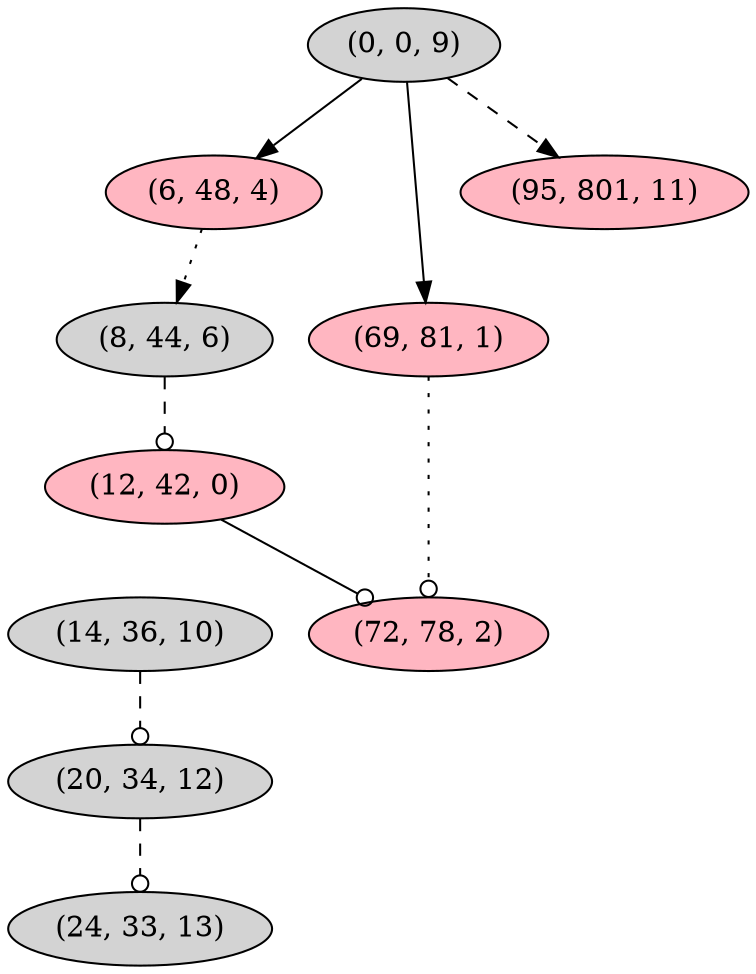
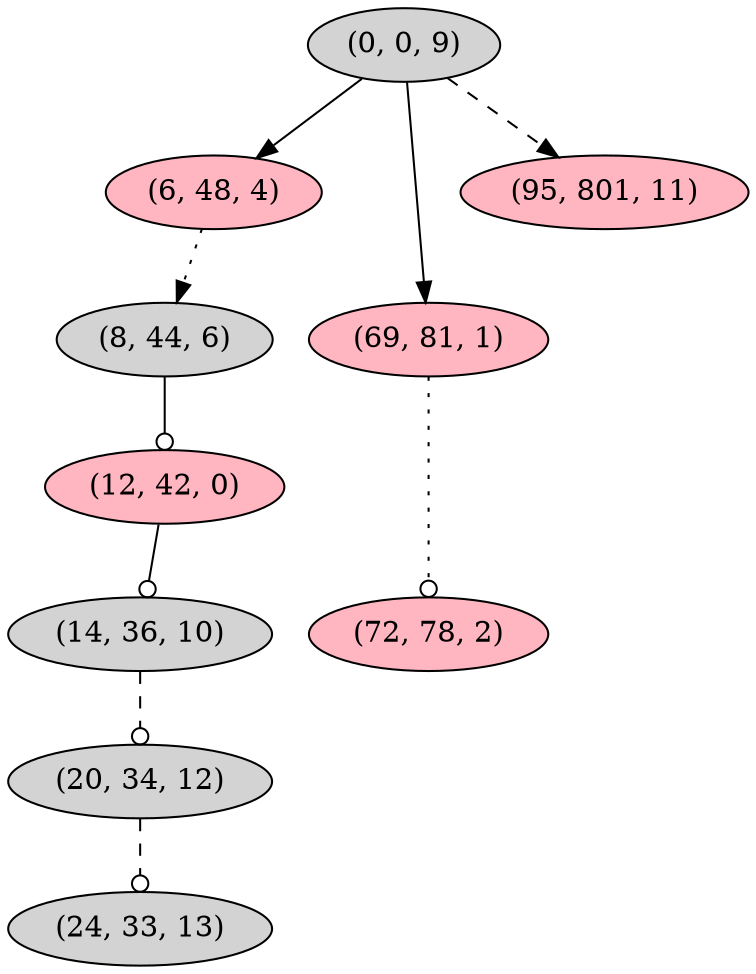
(165, 405) -> (165, 405)
(289, 557) -> (154, 553)
